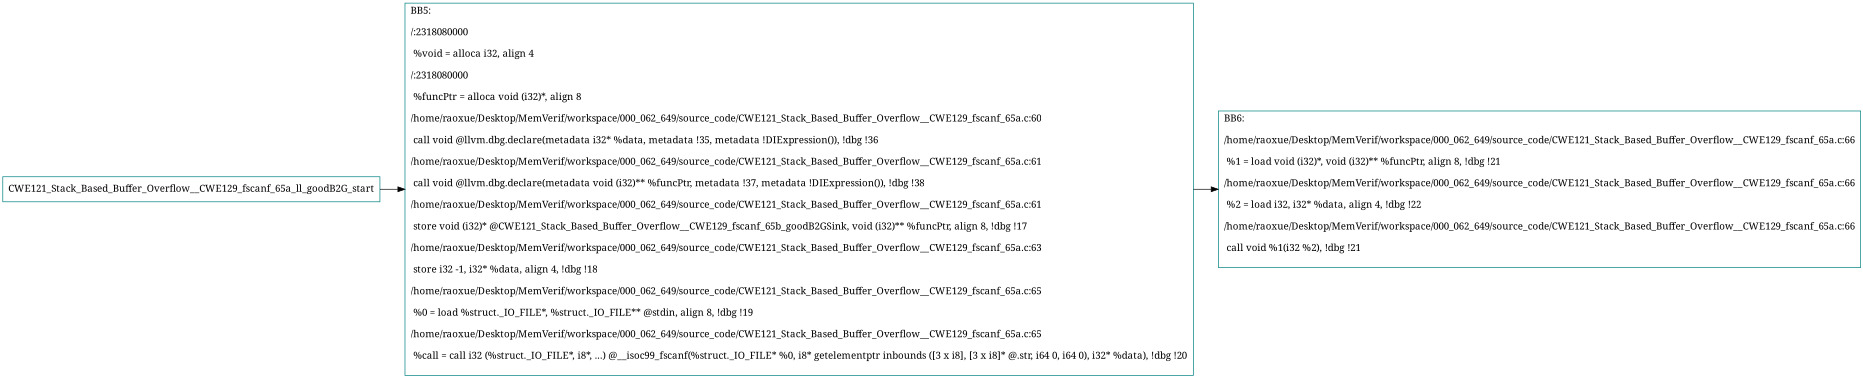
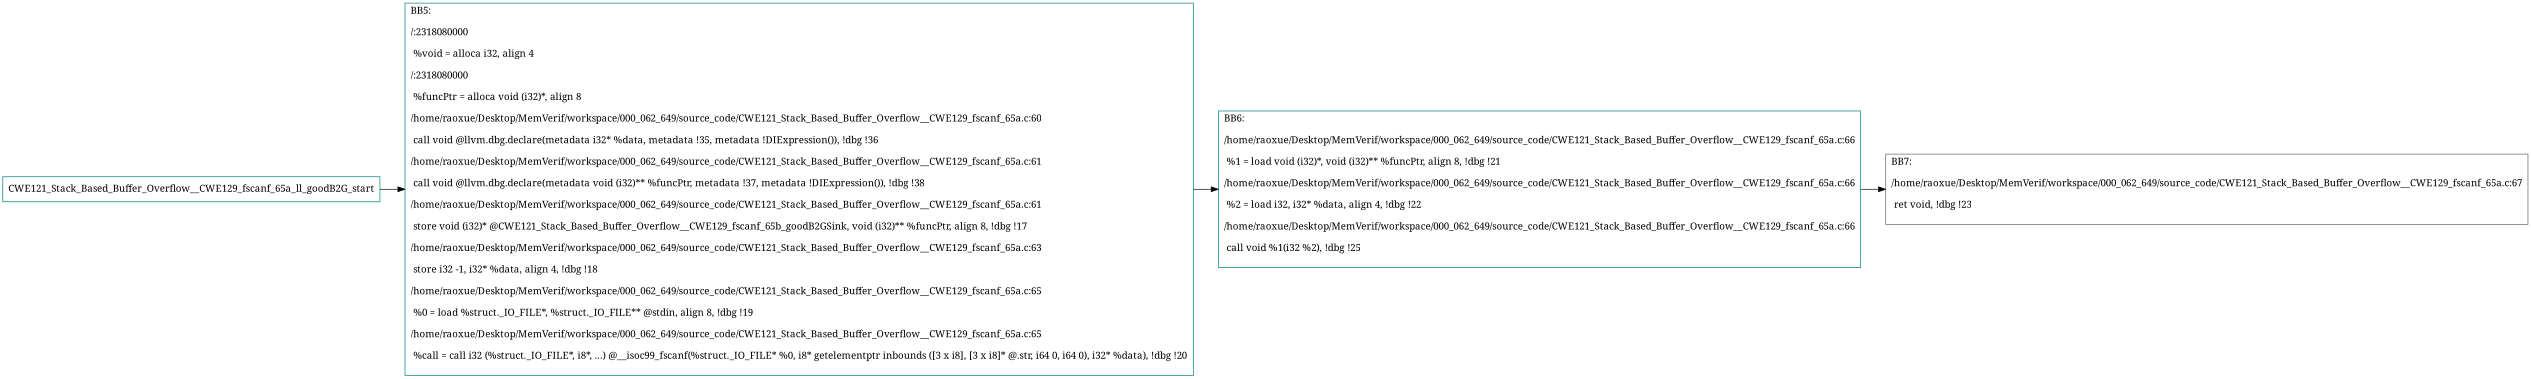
none -> (2207, 189)
(1293, 248) -> (1293, 248)
